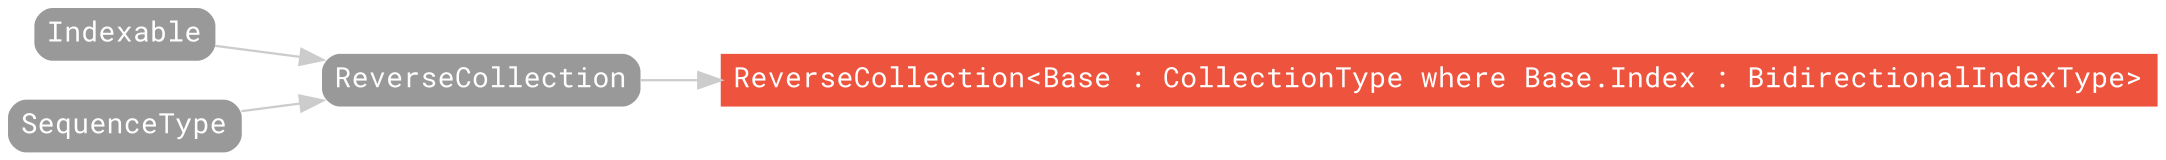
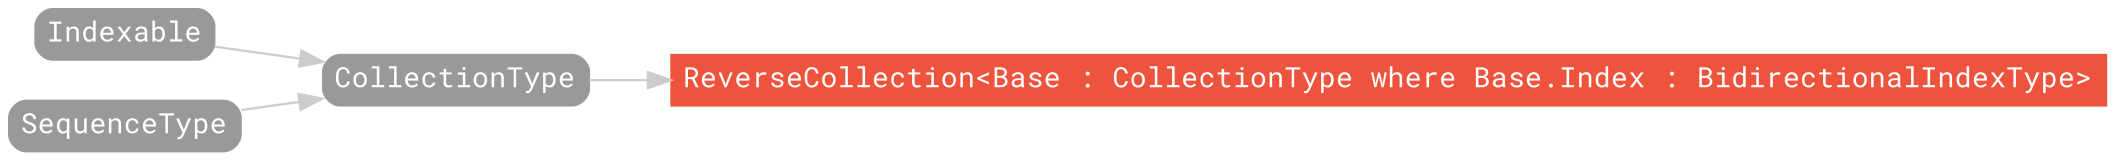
(481, 80) -> (456, 80)
